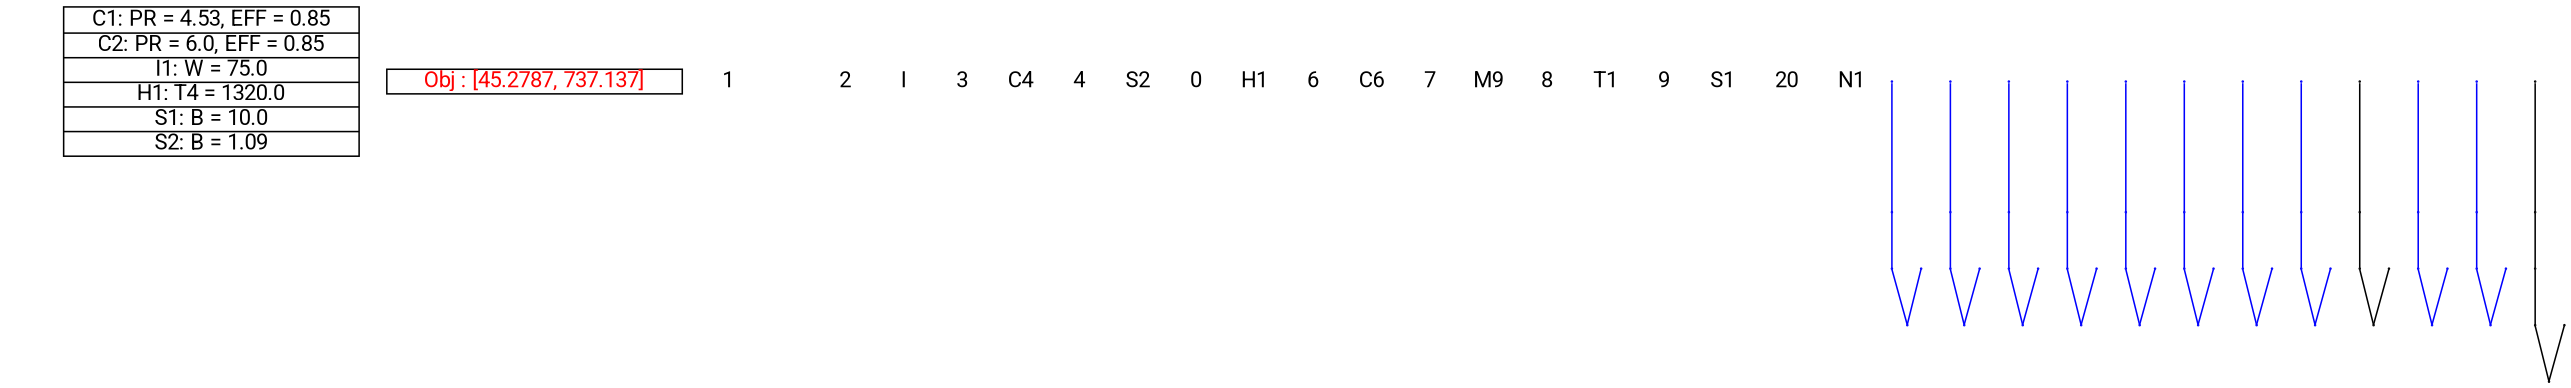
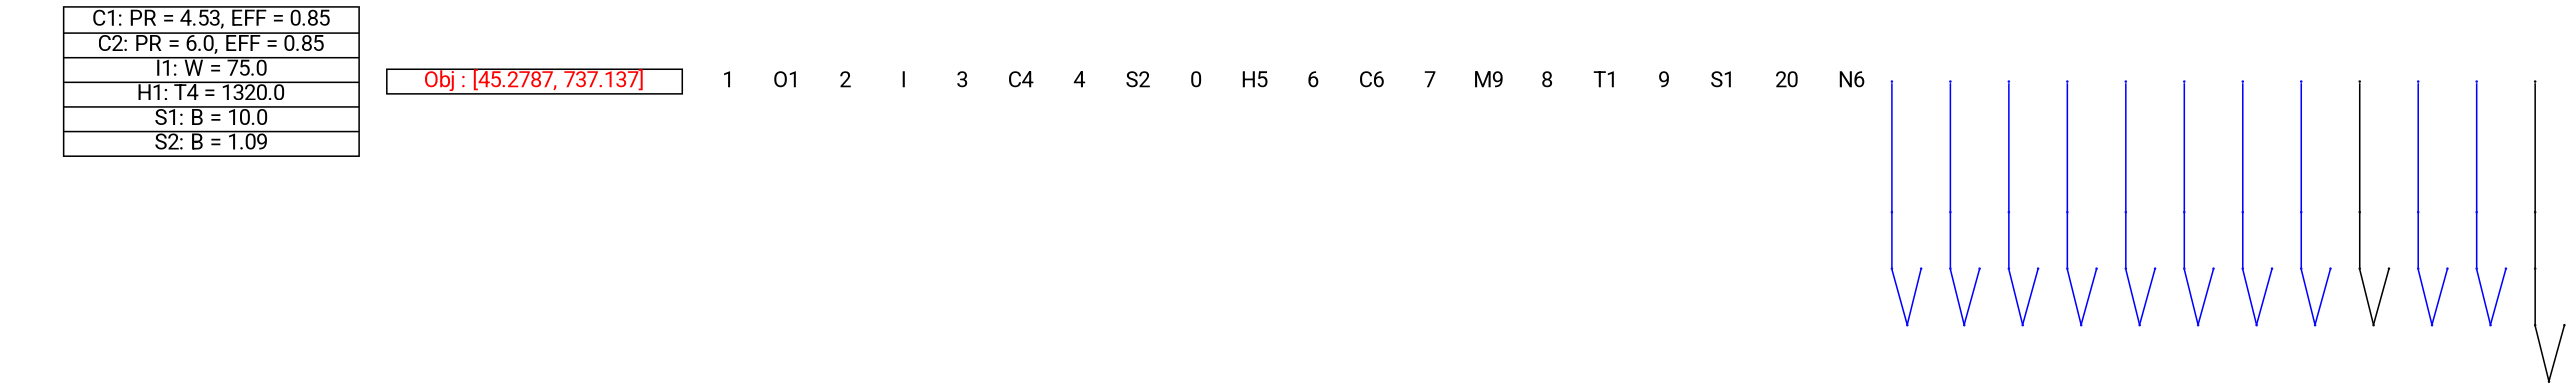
none -> (787, 82)
(1255, 82) -> (1255, 82)
(1852, 82) -> (1852, 82)
